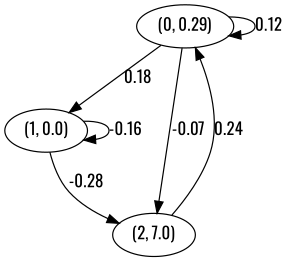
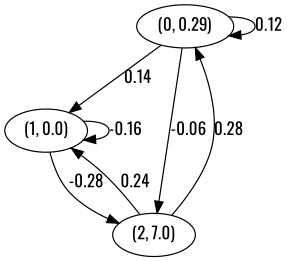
(138, 79) -> (138, 79)
(189, 131) -> (189, 131)
(229, 131) -> (229, 131)
none -> (113, 183)
